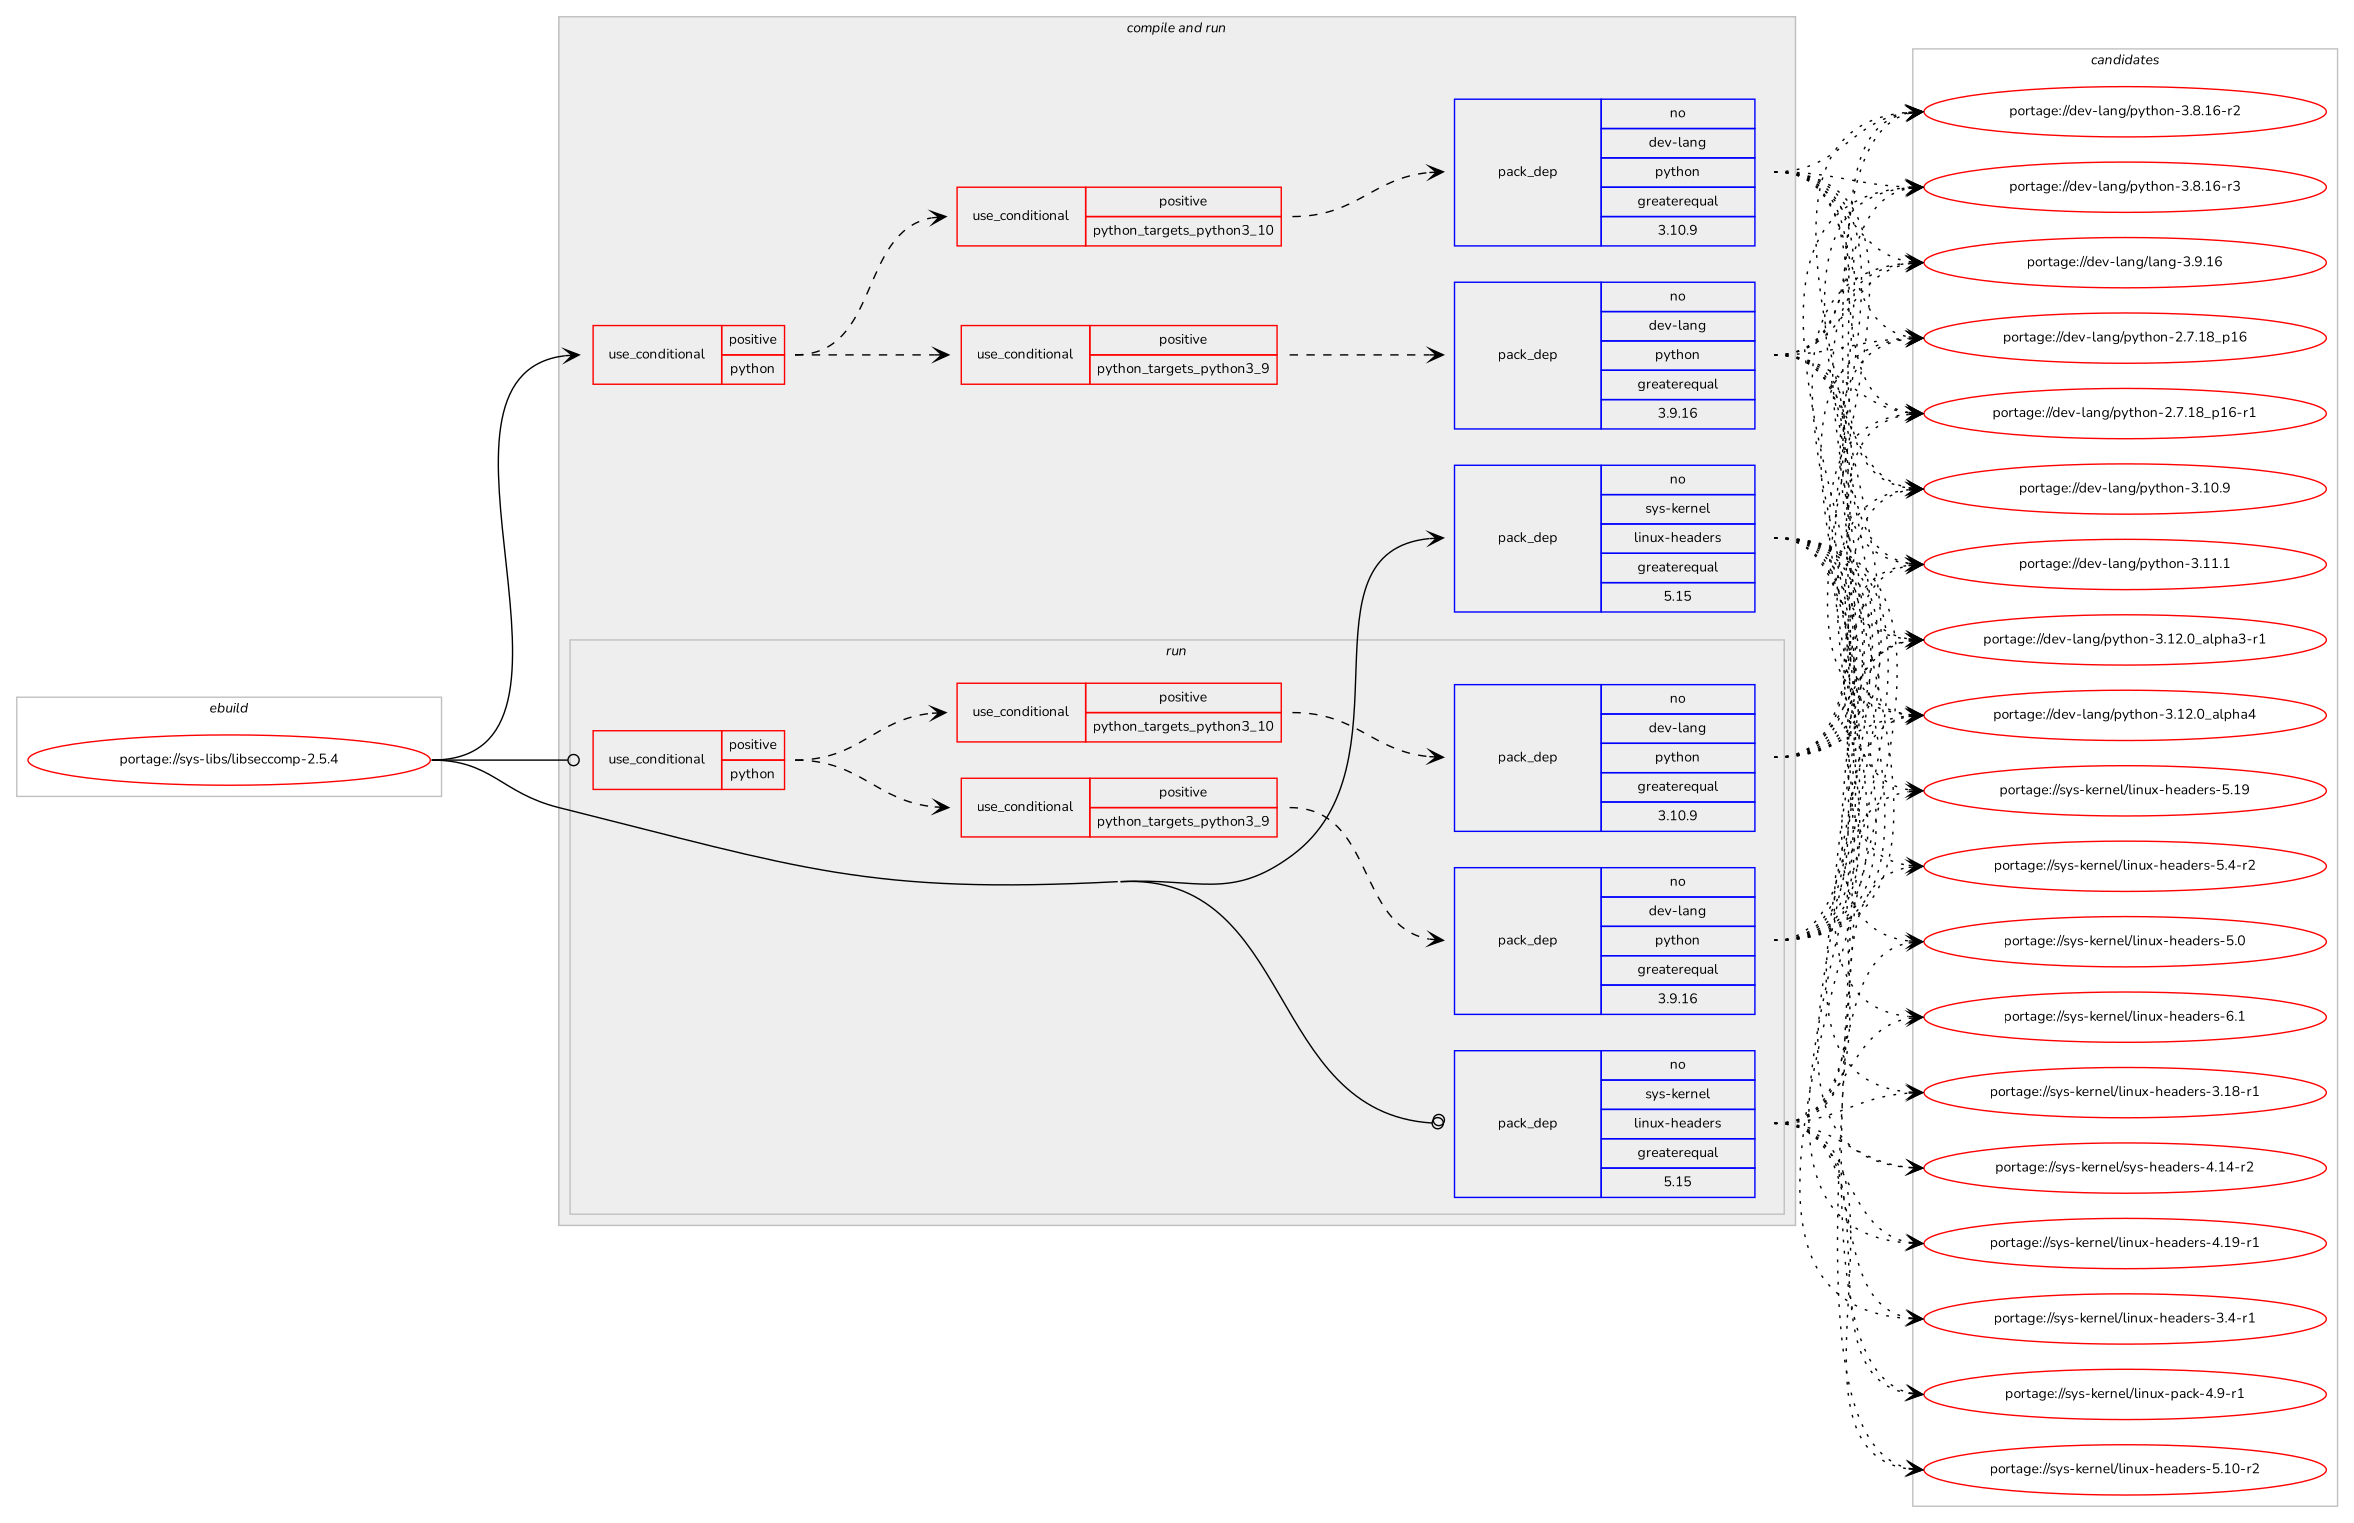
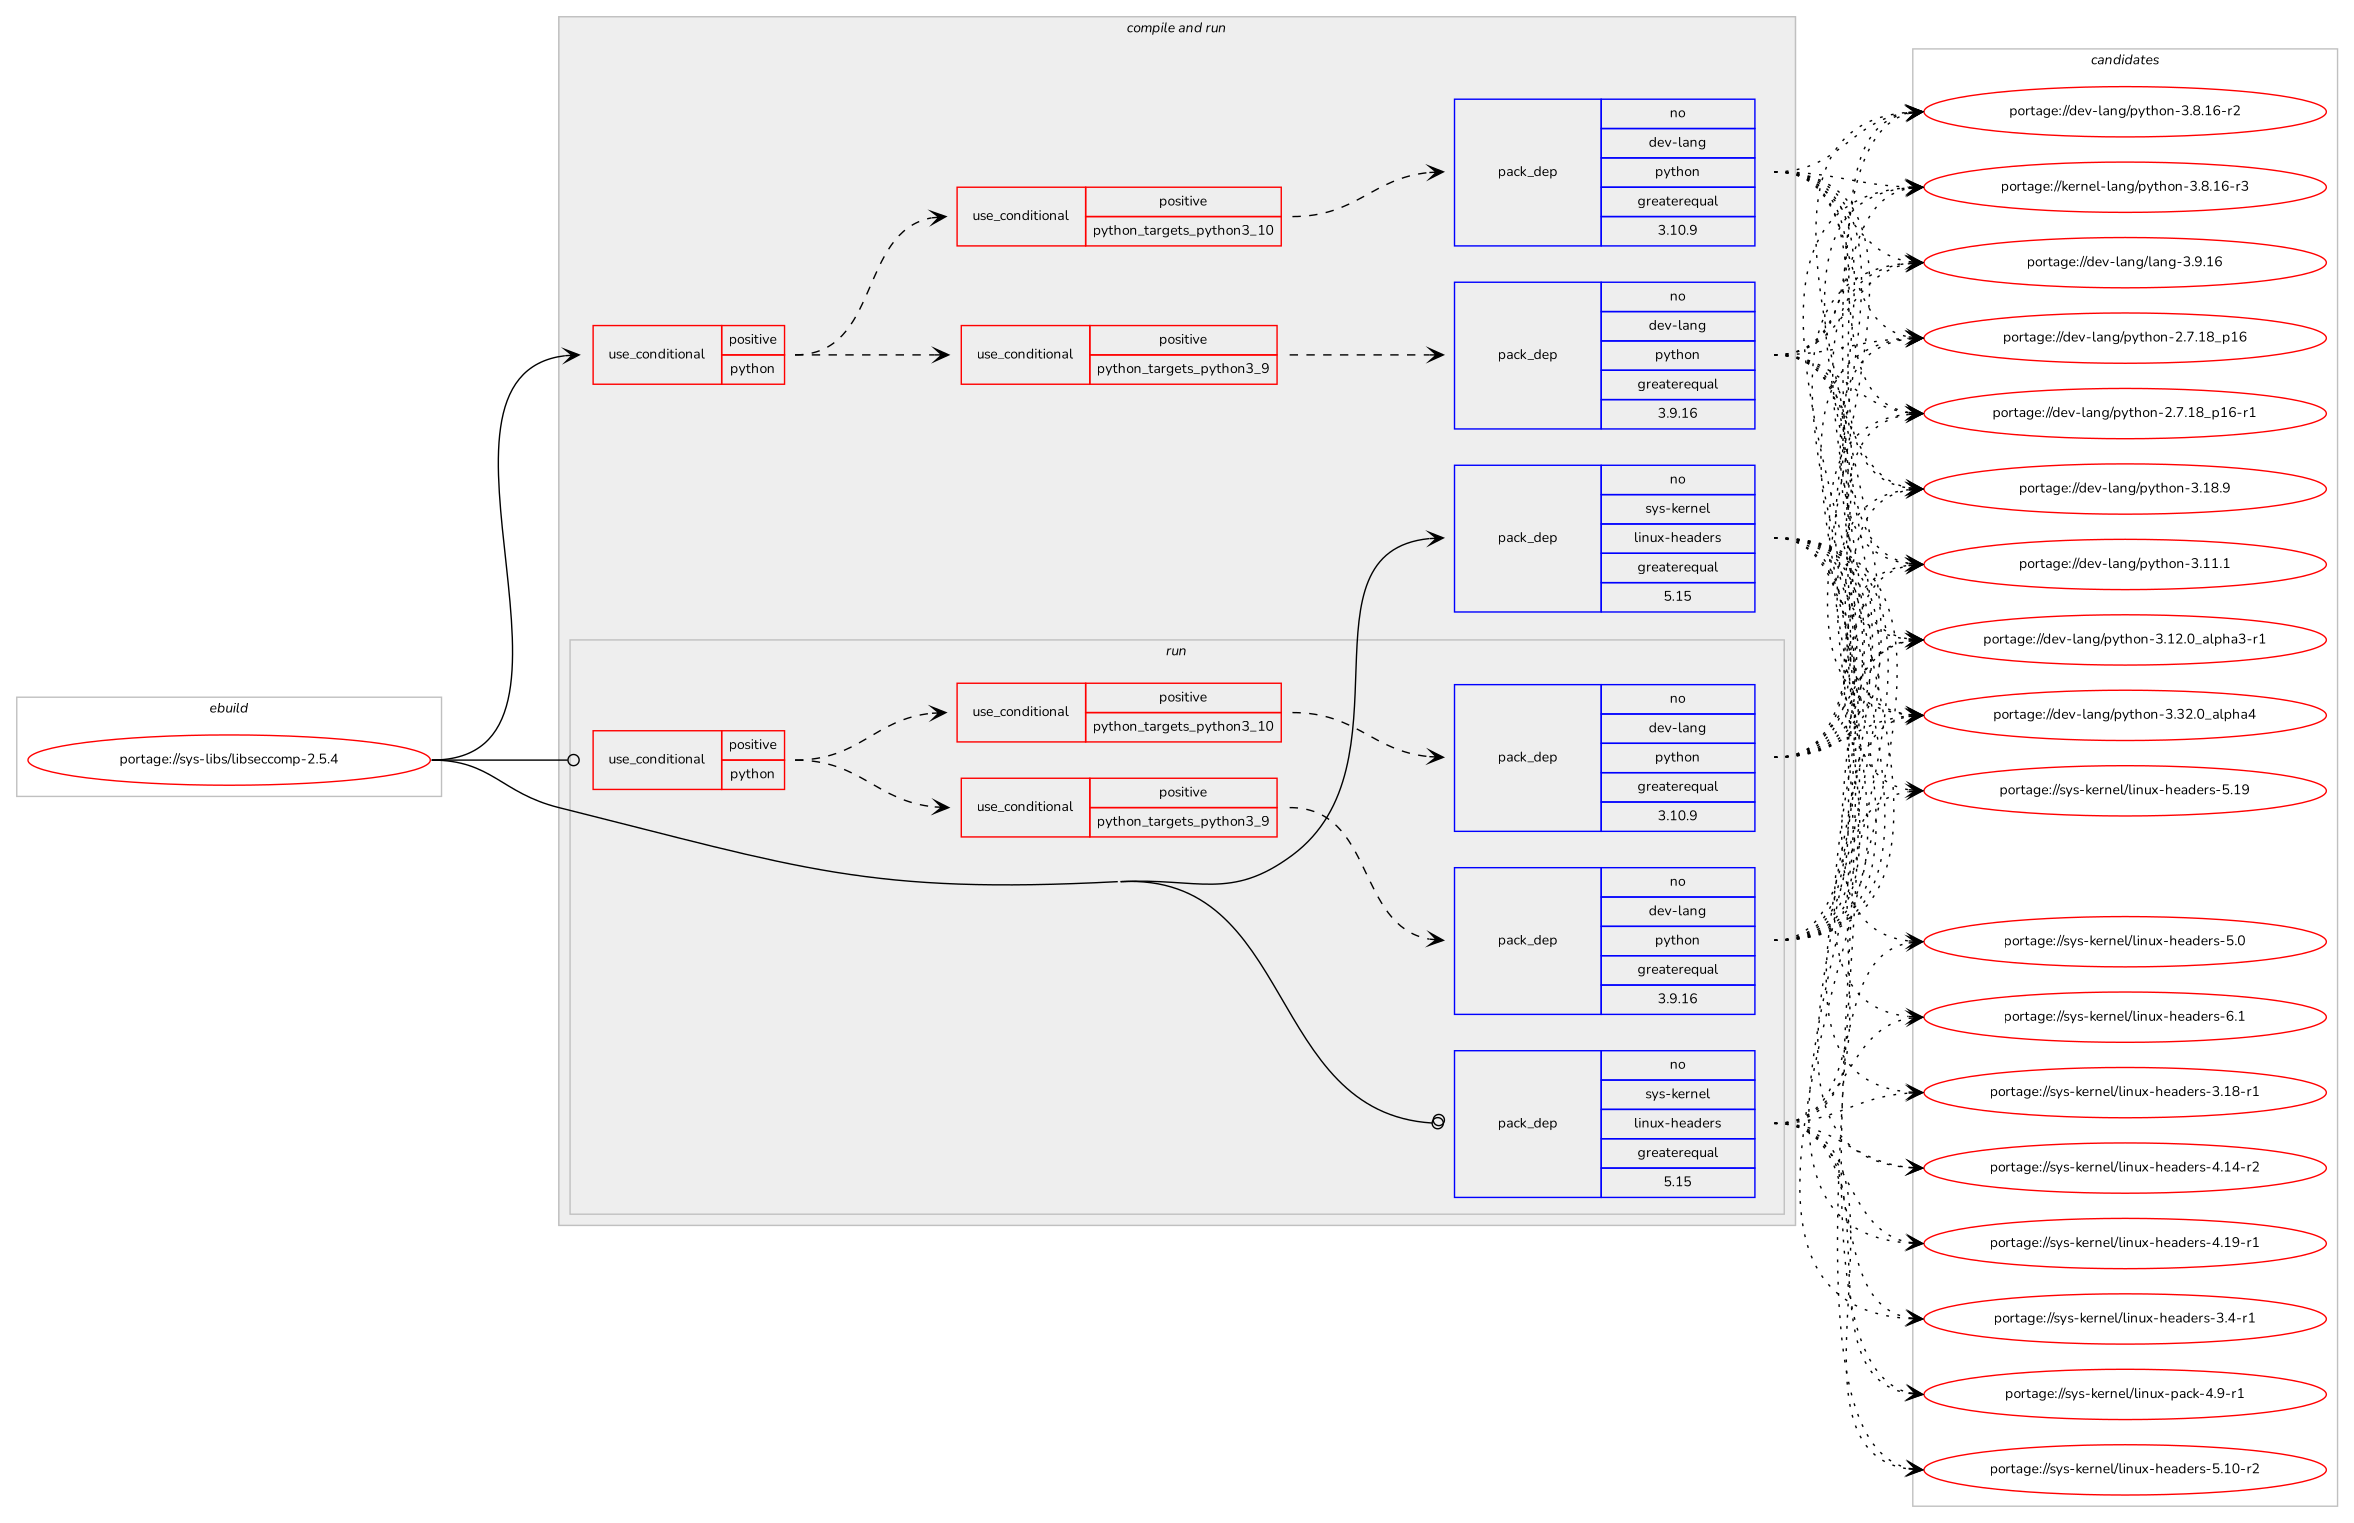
(2125, 187) -> (2125, 187)
(2125, 489) -> (2125, 489)
(2125, 715) -> (2125, 715)
(2125, 866) -> none
(2125, 1168) -> (2125, 1168)
